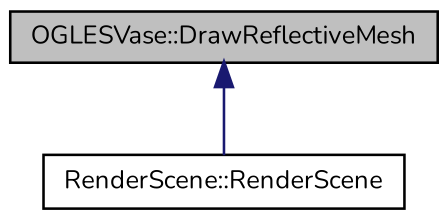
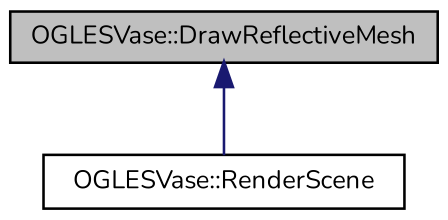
(224, 182) -> (224, 182)
